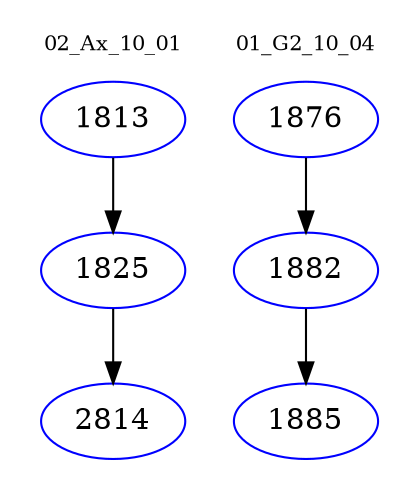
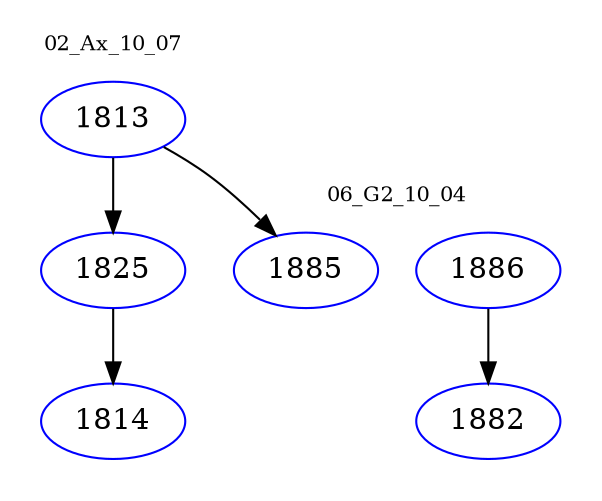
(113, 45) -> (113, 45)
(306, 45) -> (397, 196)
(306, 119) -> (488, 270)
(306, 336) -> (231, 193)
(113, 421) -> (113, 421)
